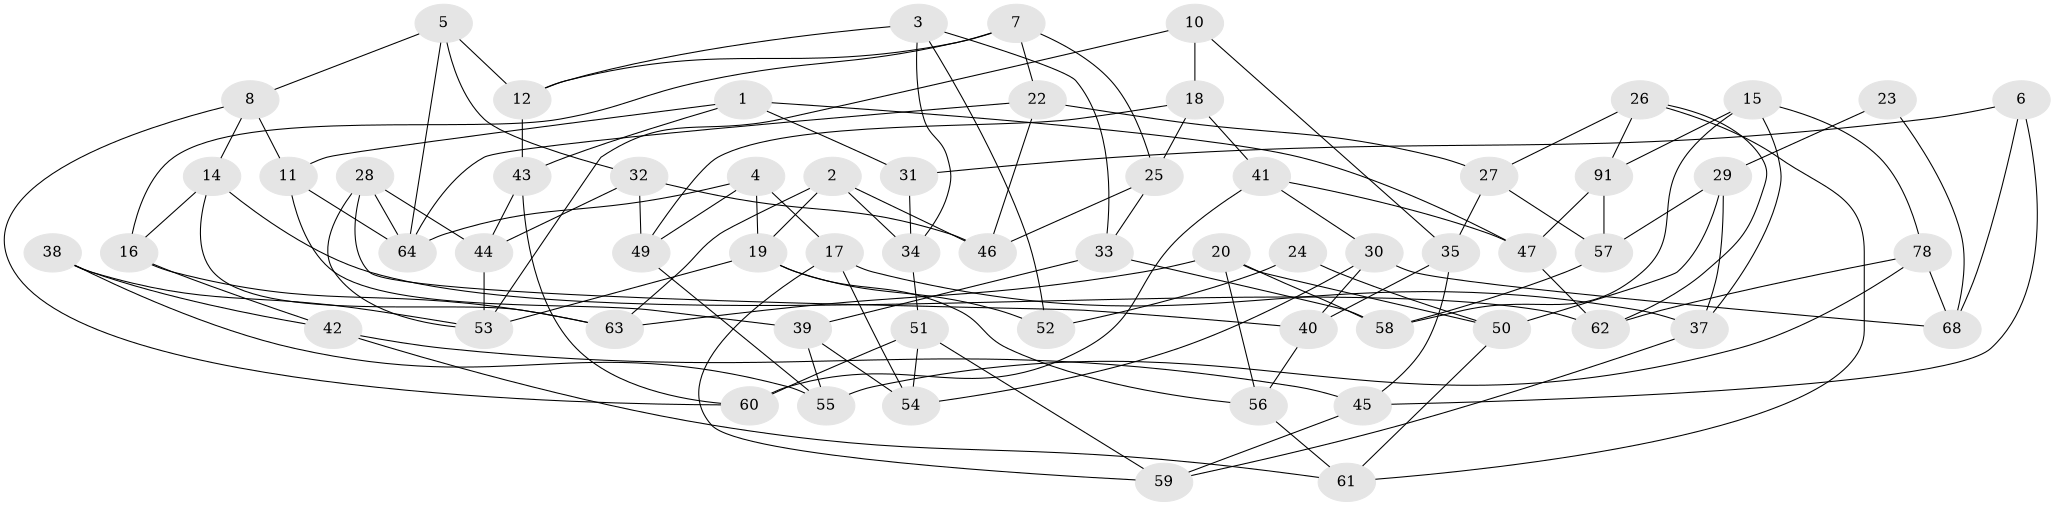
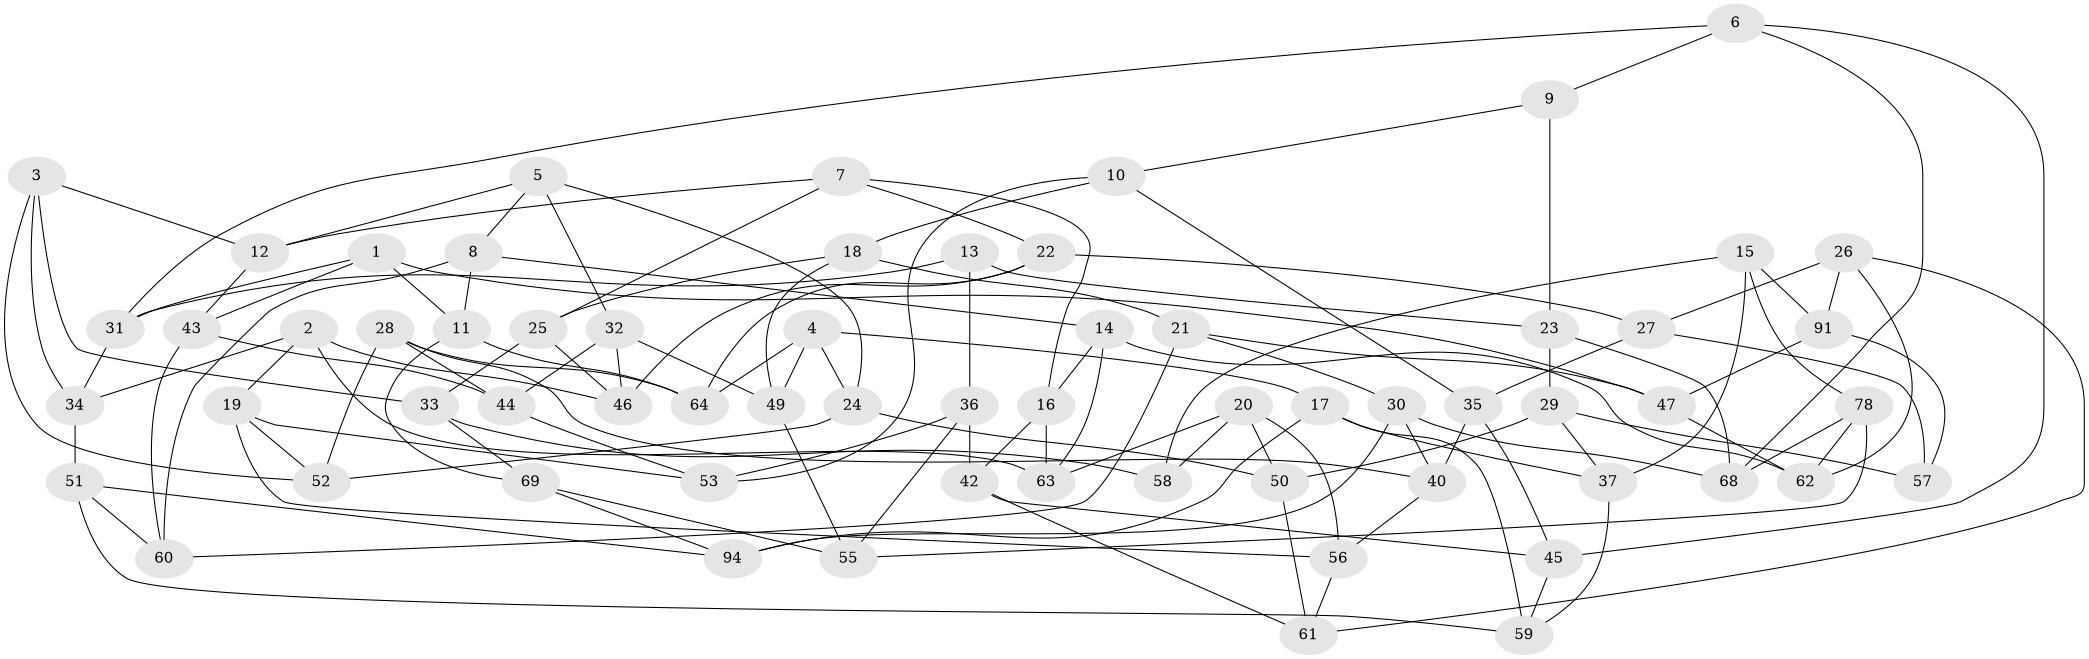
none -> (1550, 100)
(426, 133) -> (751, 248)
(1262, 176) -> (1181, 329)
(757, 221) -> (833, 368)
(53, 253) -> (970, 406)
none -> (970, 253)
(1540, 282) -> none
(352, 290) -> (349, 405)
(803, 329) -> (531, 482)
(911, 406) -> (733, 559)
